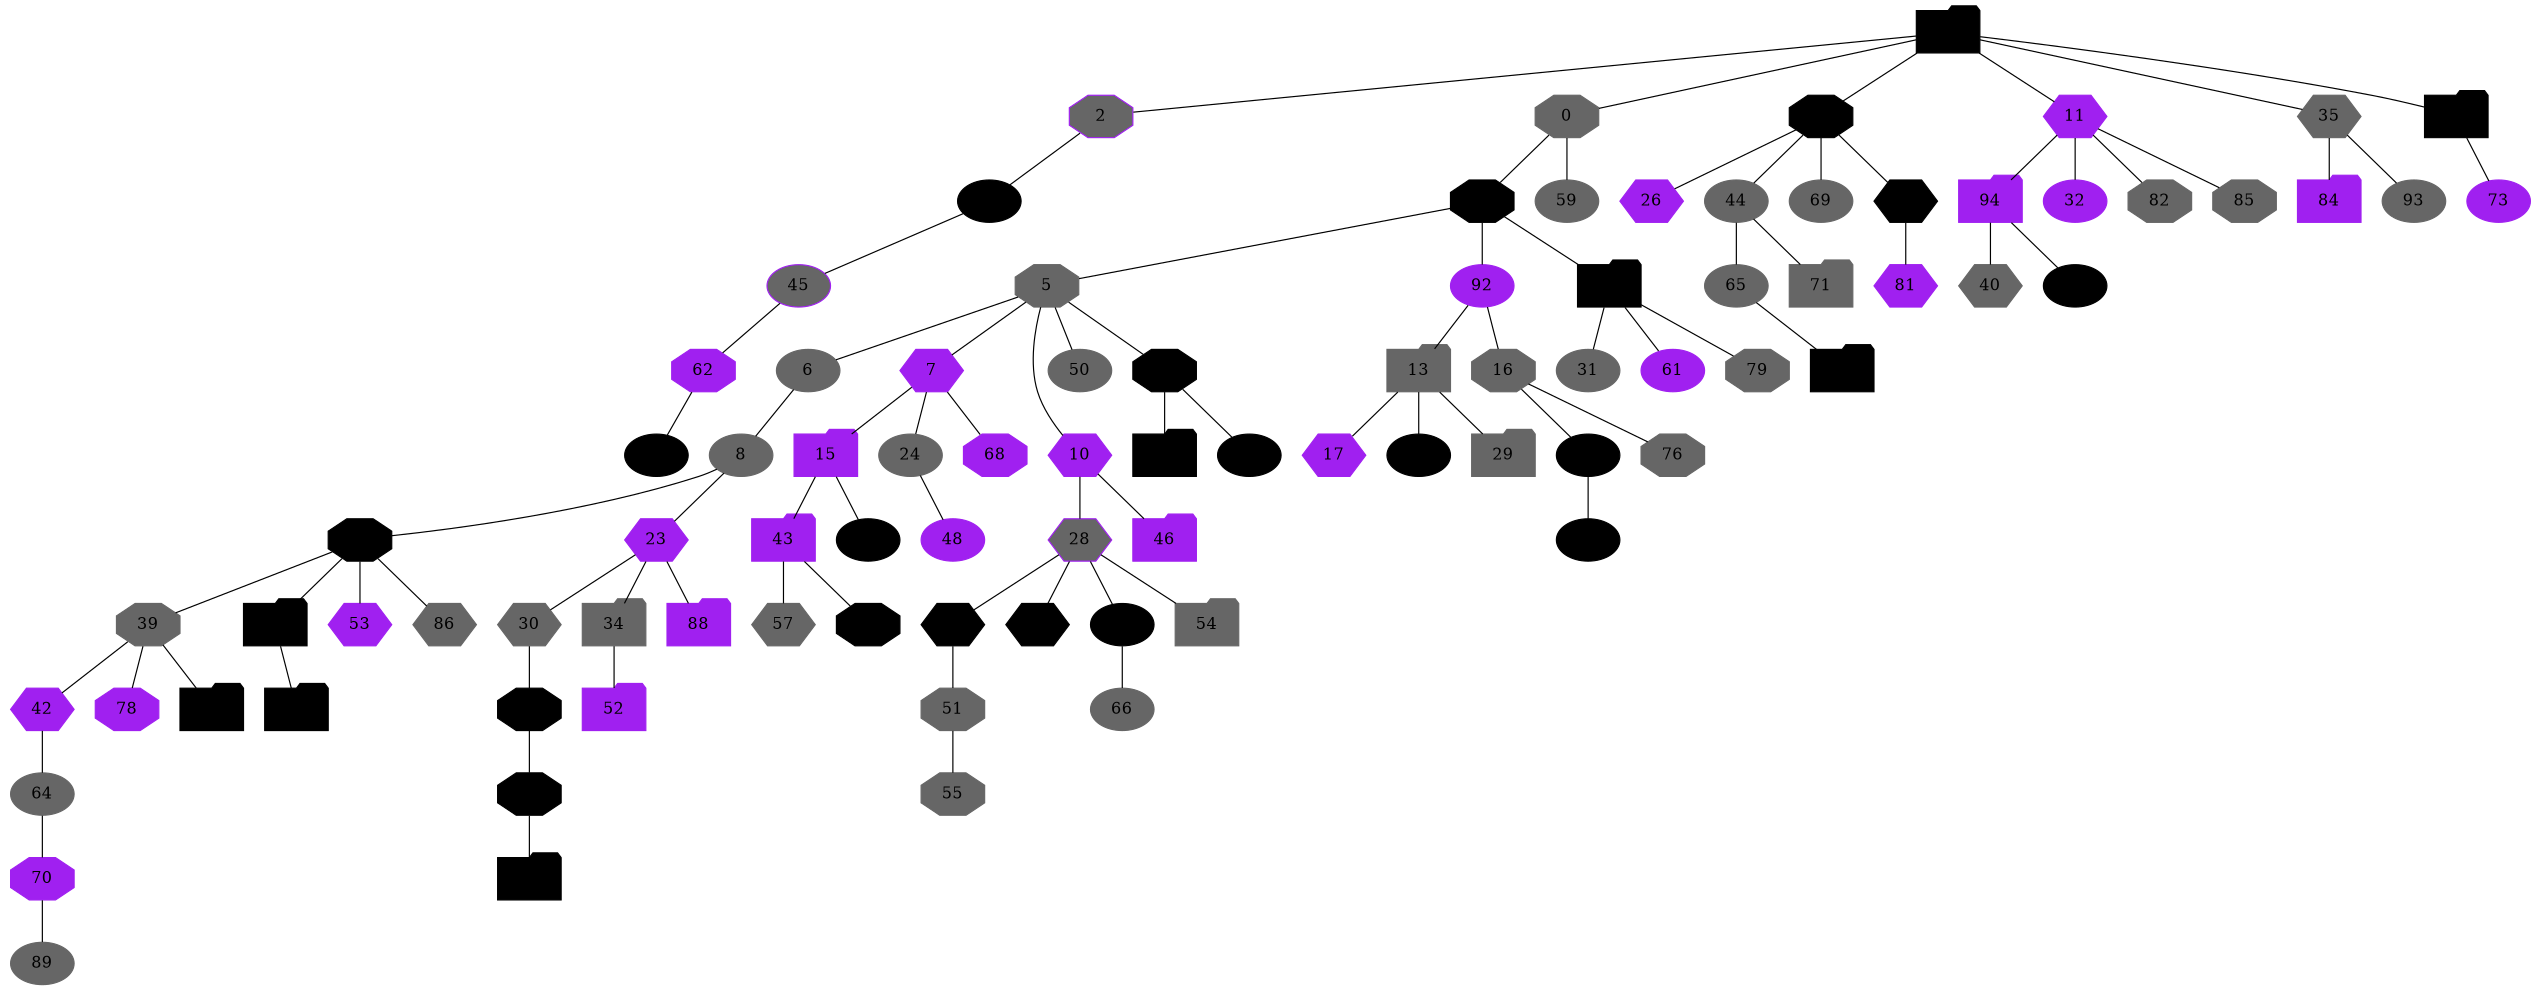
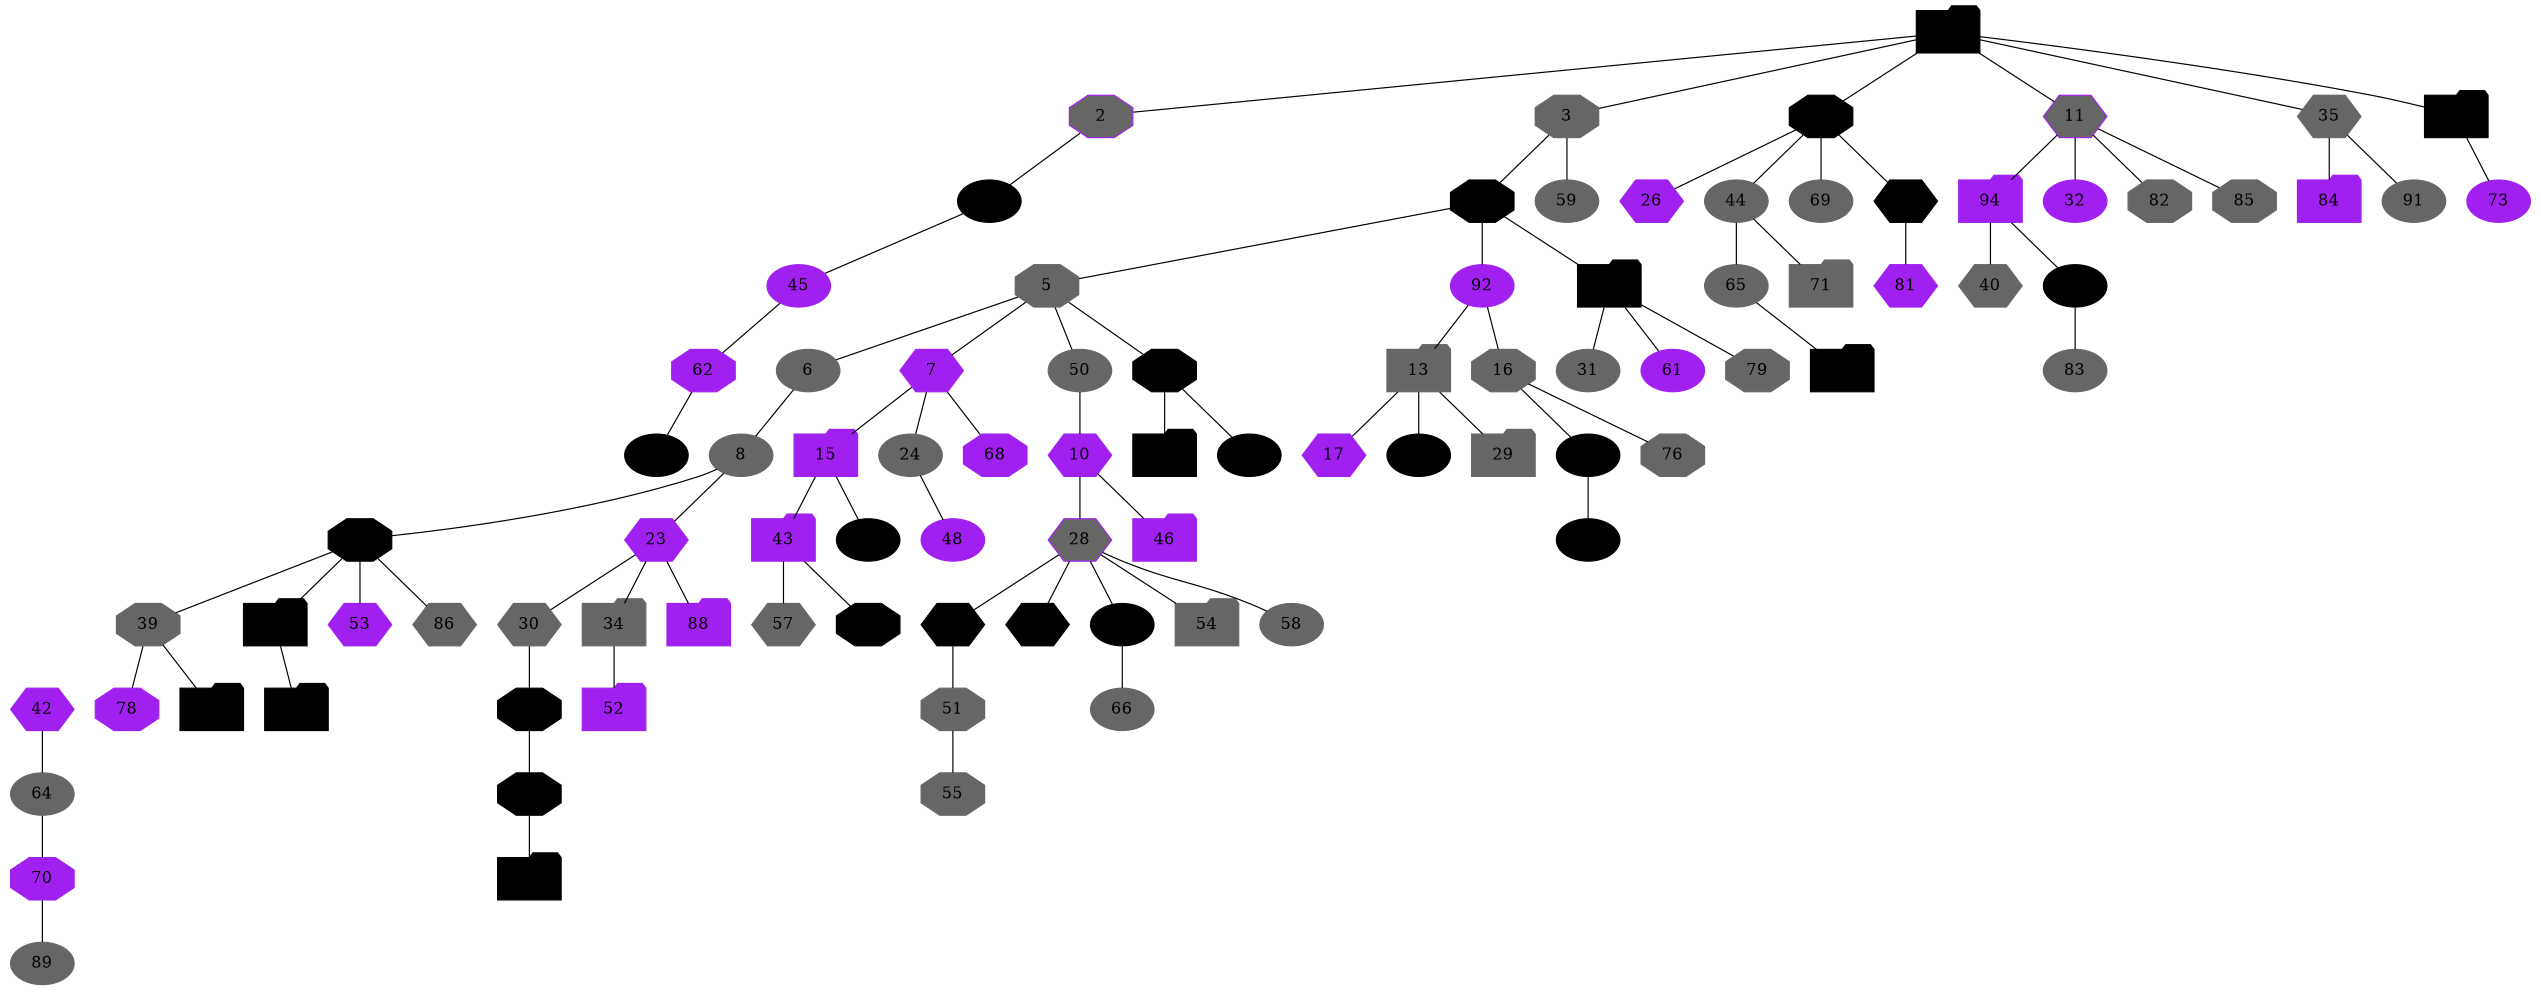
(1567, 116) -> (1567, 116)
(2075, 116) -> (2075, 116)
(2414, 201) -> (2414, 201)
(799, 286) -> (799, 286)
none -> (2075, 371)
(1034, 375) -> (1080, 413)
none -> (1292, 625)
(95, 667) -> none
